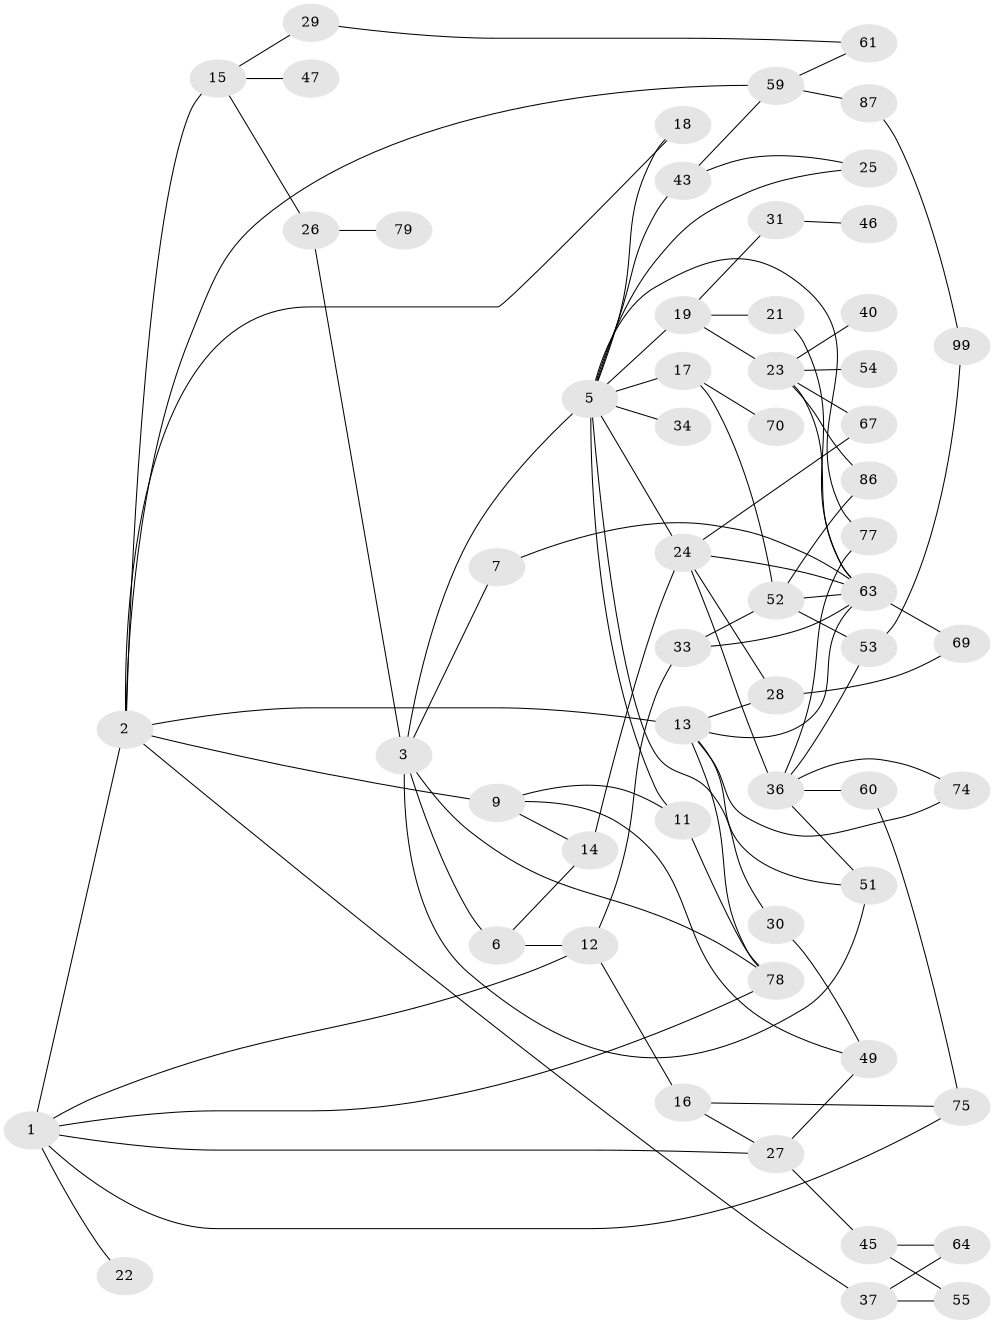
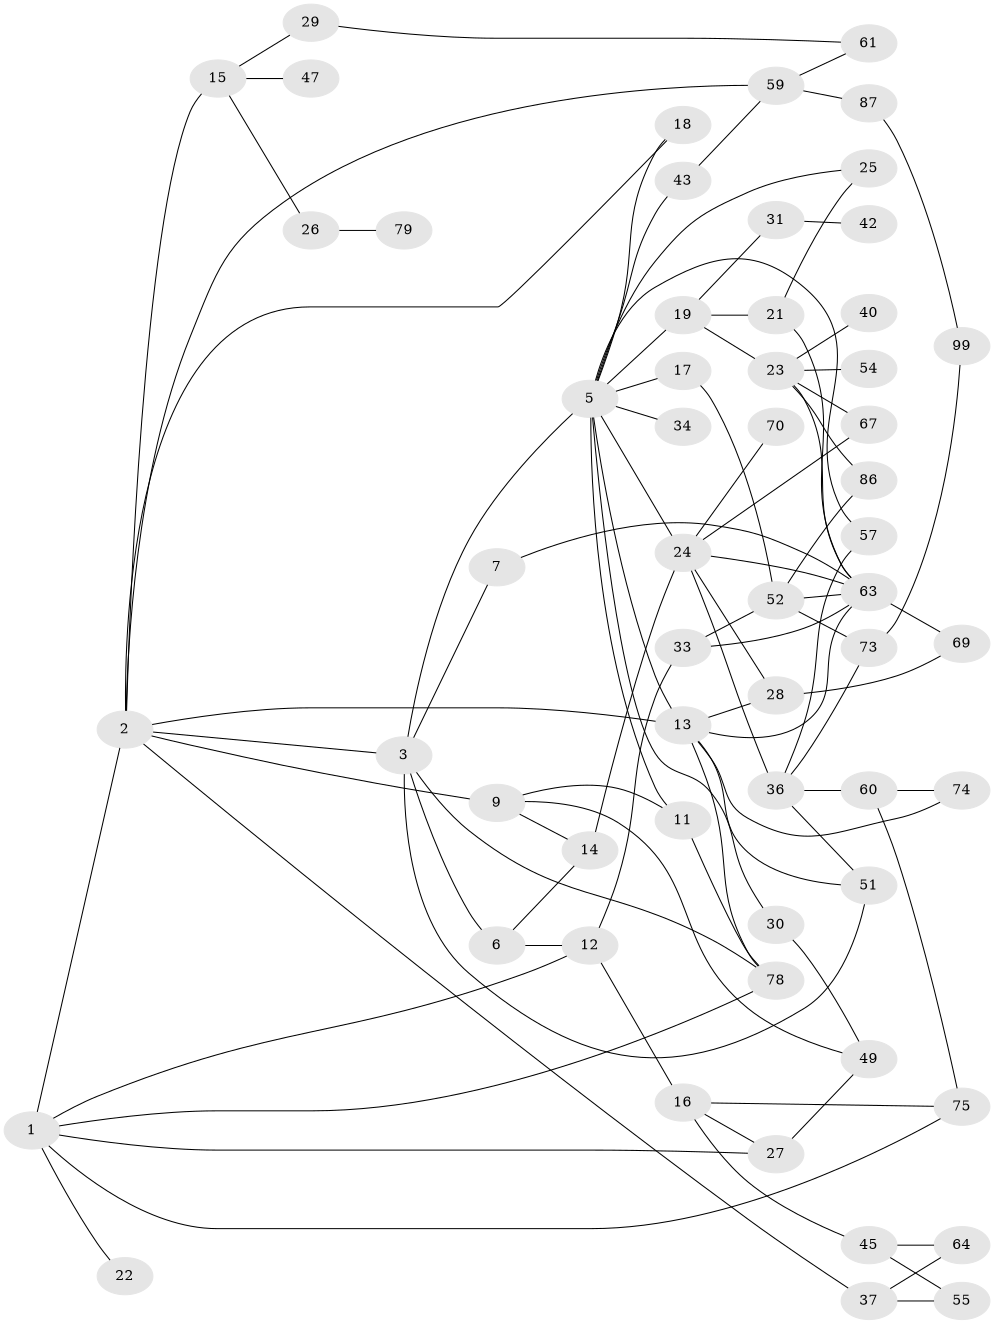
(774, 156) -> (815, 238)
(869, 224) -> (869, 224)
(730, 399) -> (730, 490)
(358, 493) -> (265, 742)
(869, 536) -> (869, 536)
none -> (622, 566)
(869, 648) -> (869, 648)
(869, 759) -> (916, 791)
(823, 1200) -> (759, 1191)
